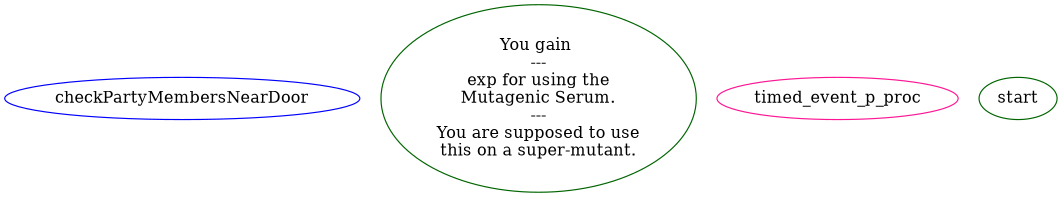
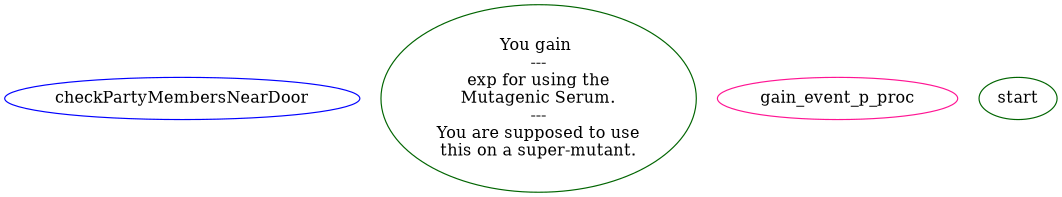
(838, 98) -> (838, 98)
